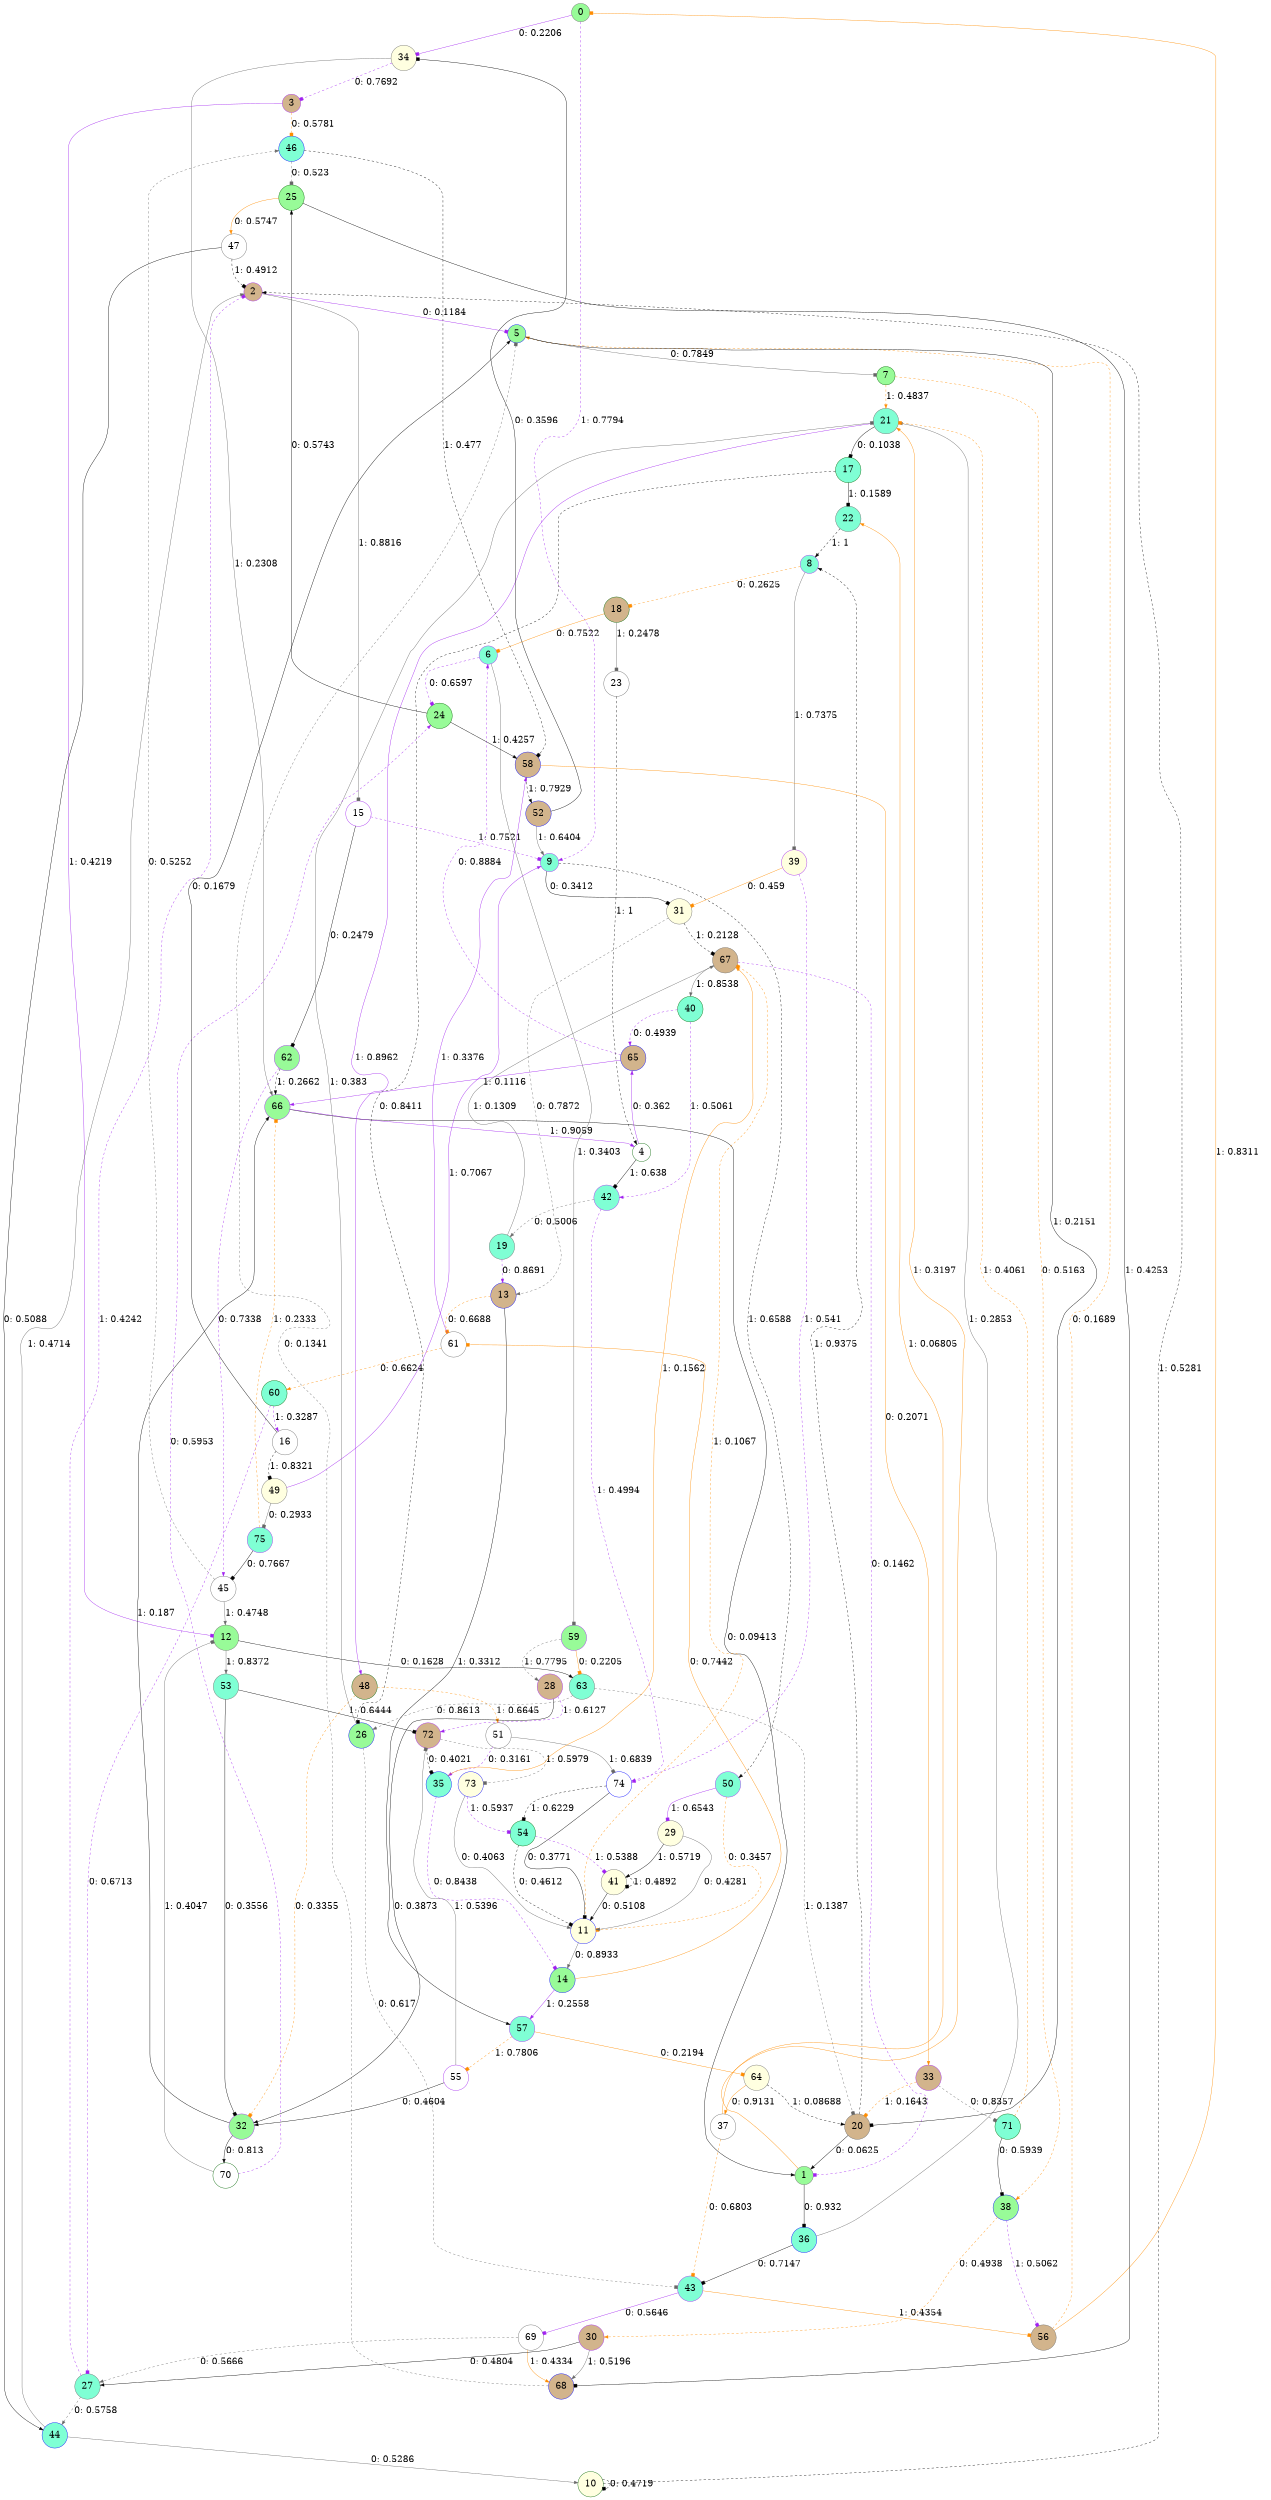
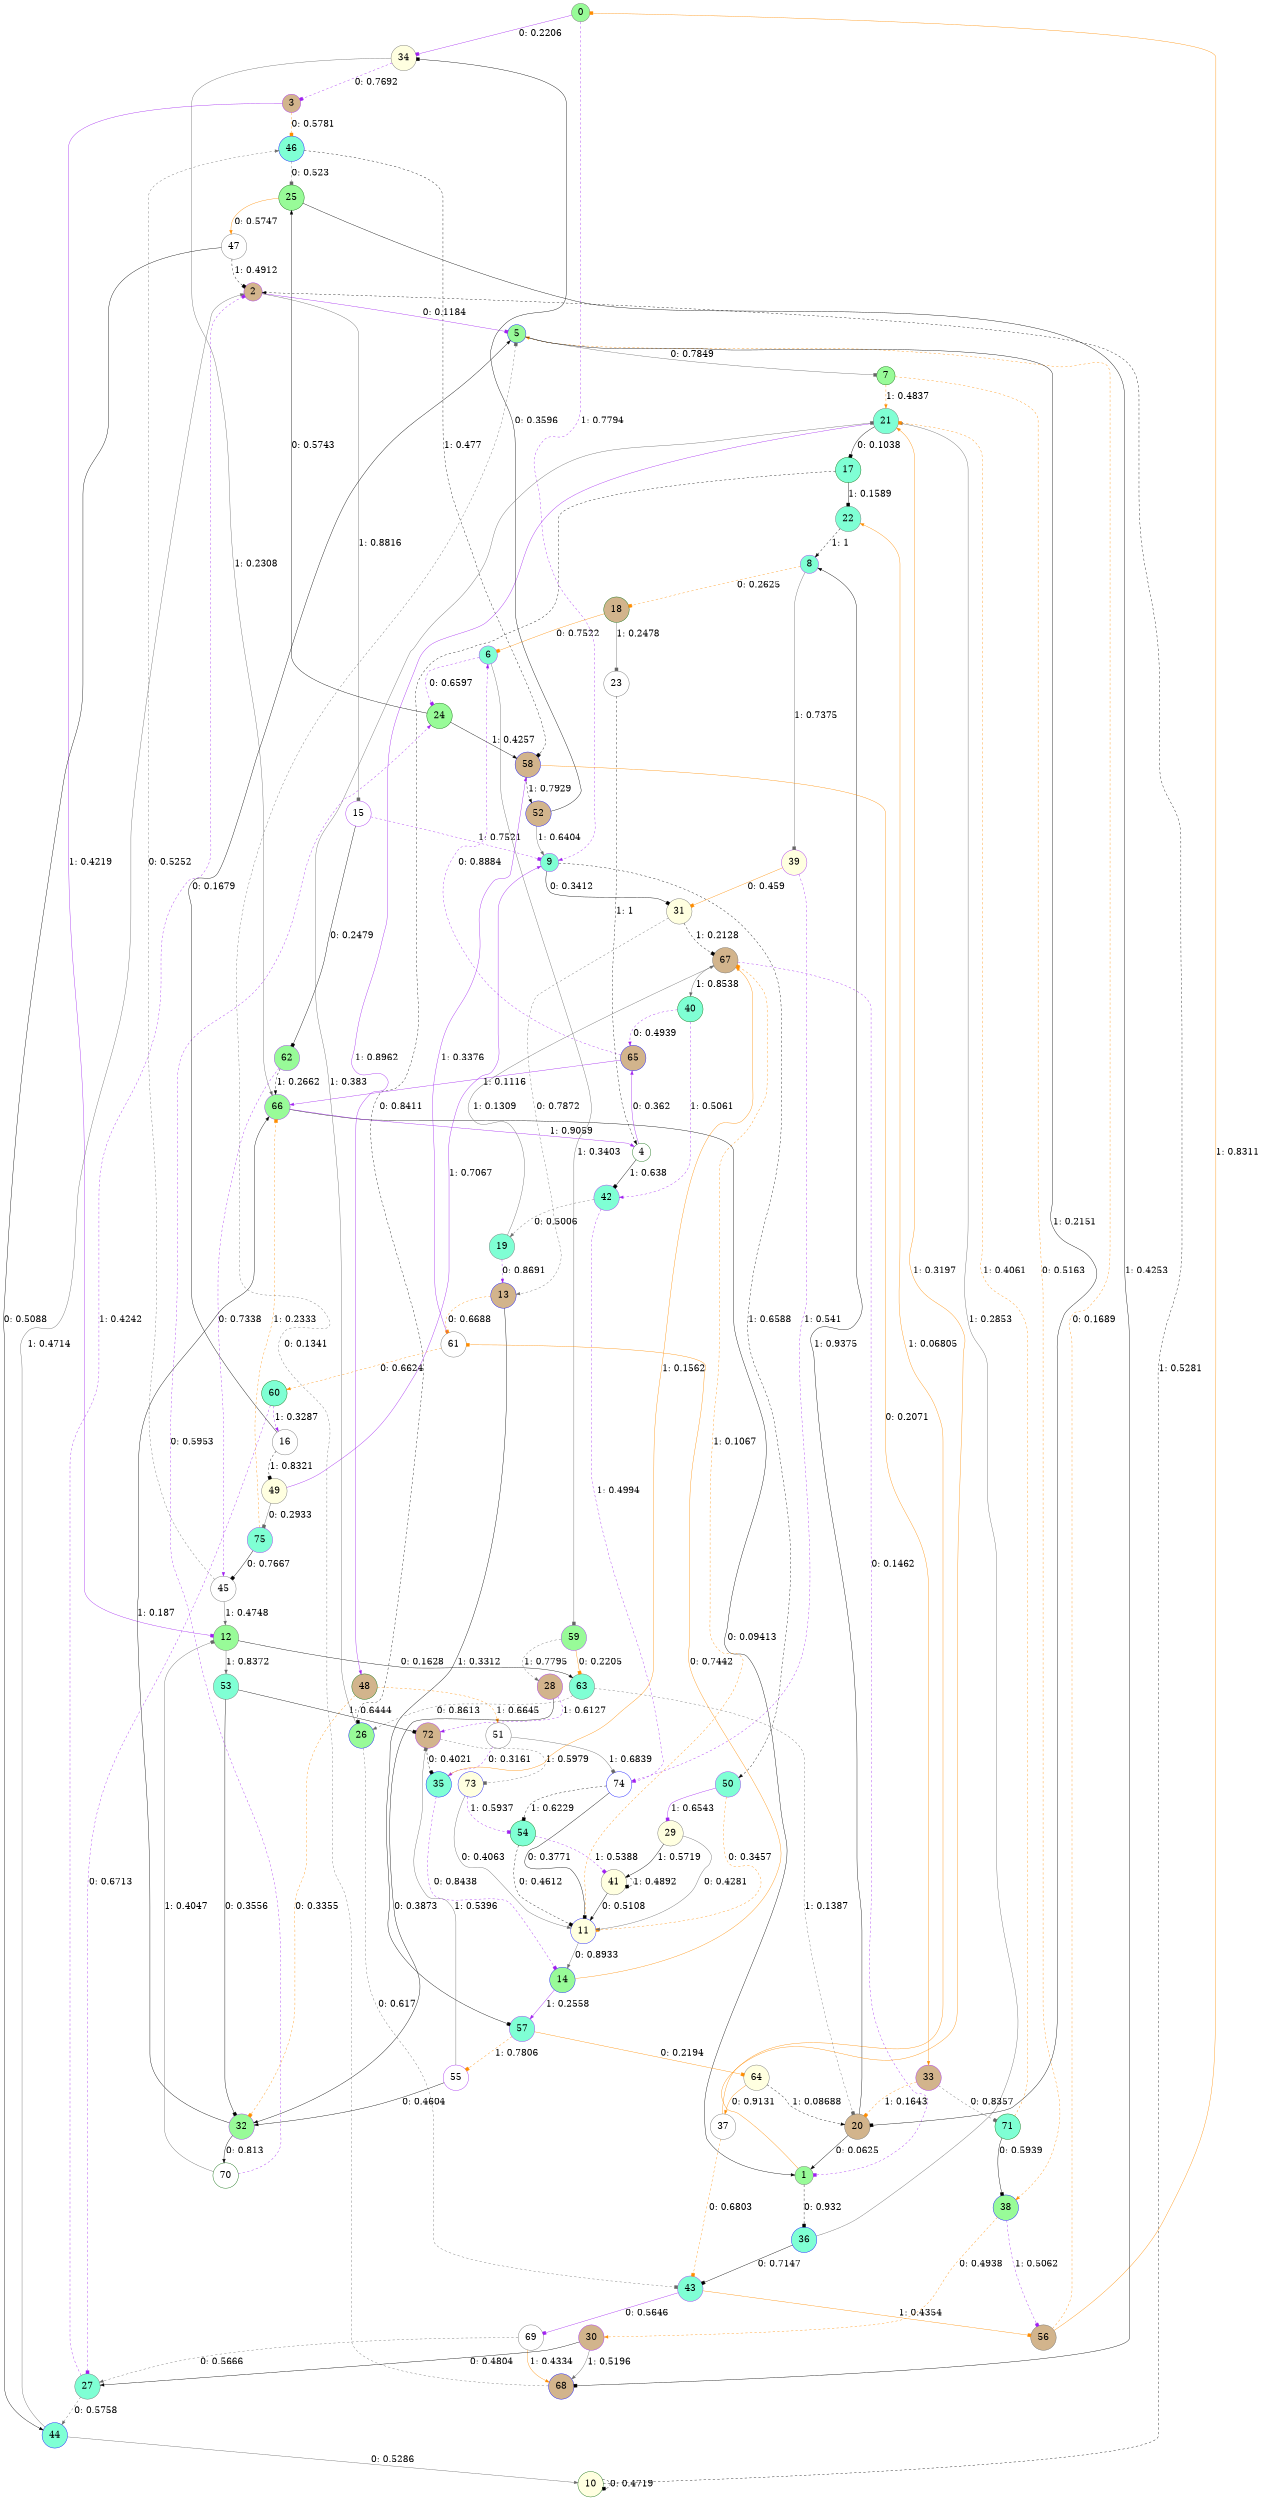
(828, 1327) -> (828, 1327)
(426, 1694) -> (426, 1694)
(804, 2204) -> (804, 2204)
